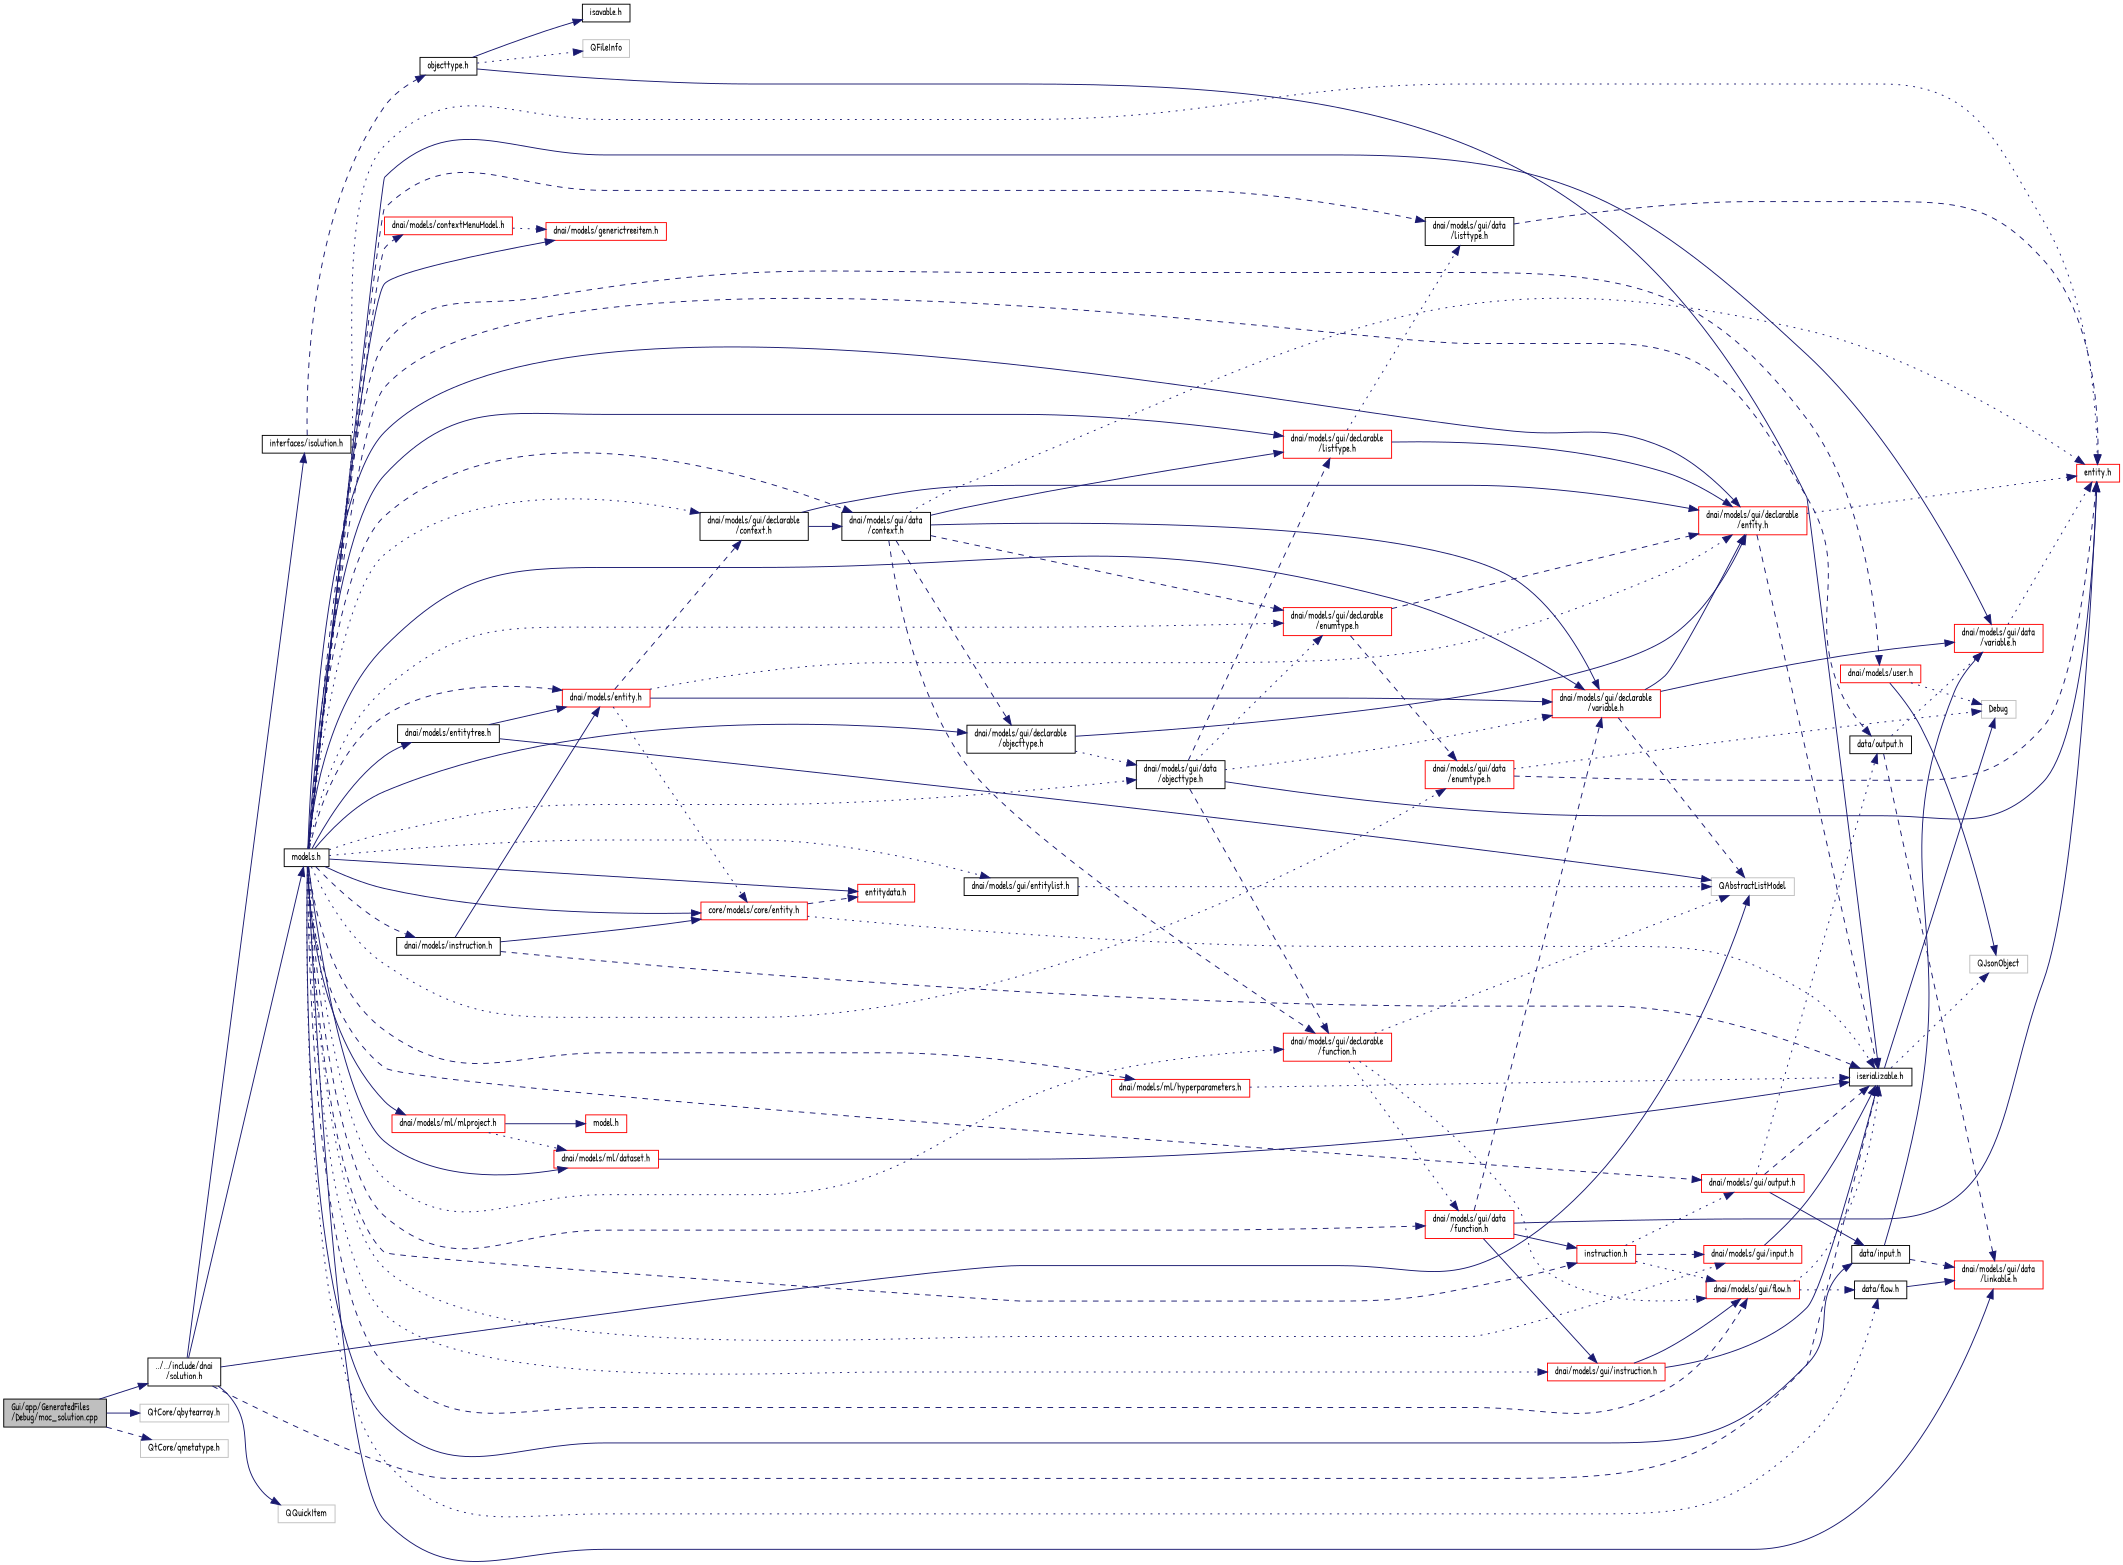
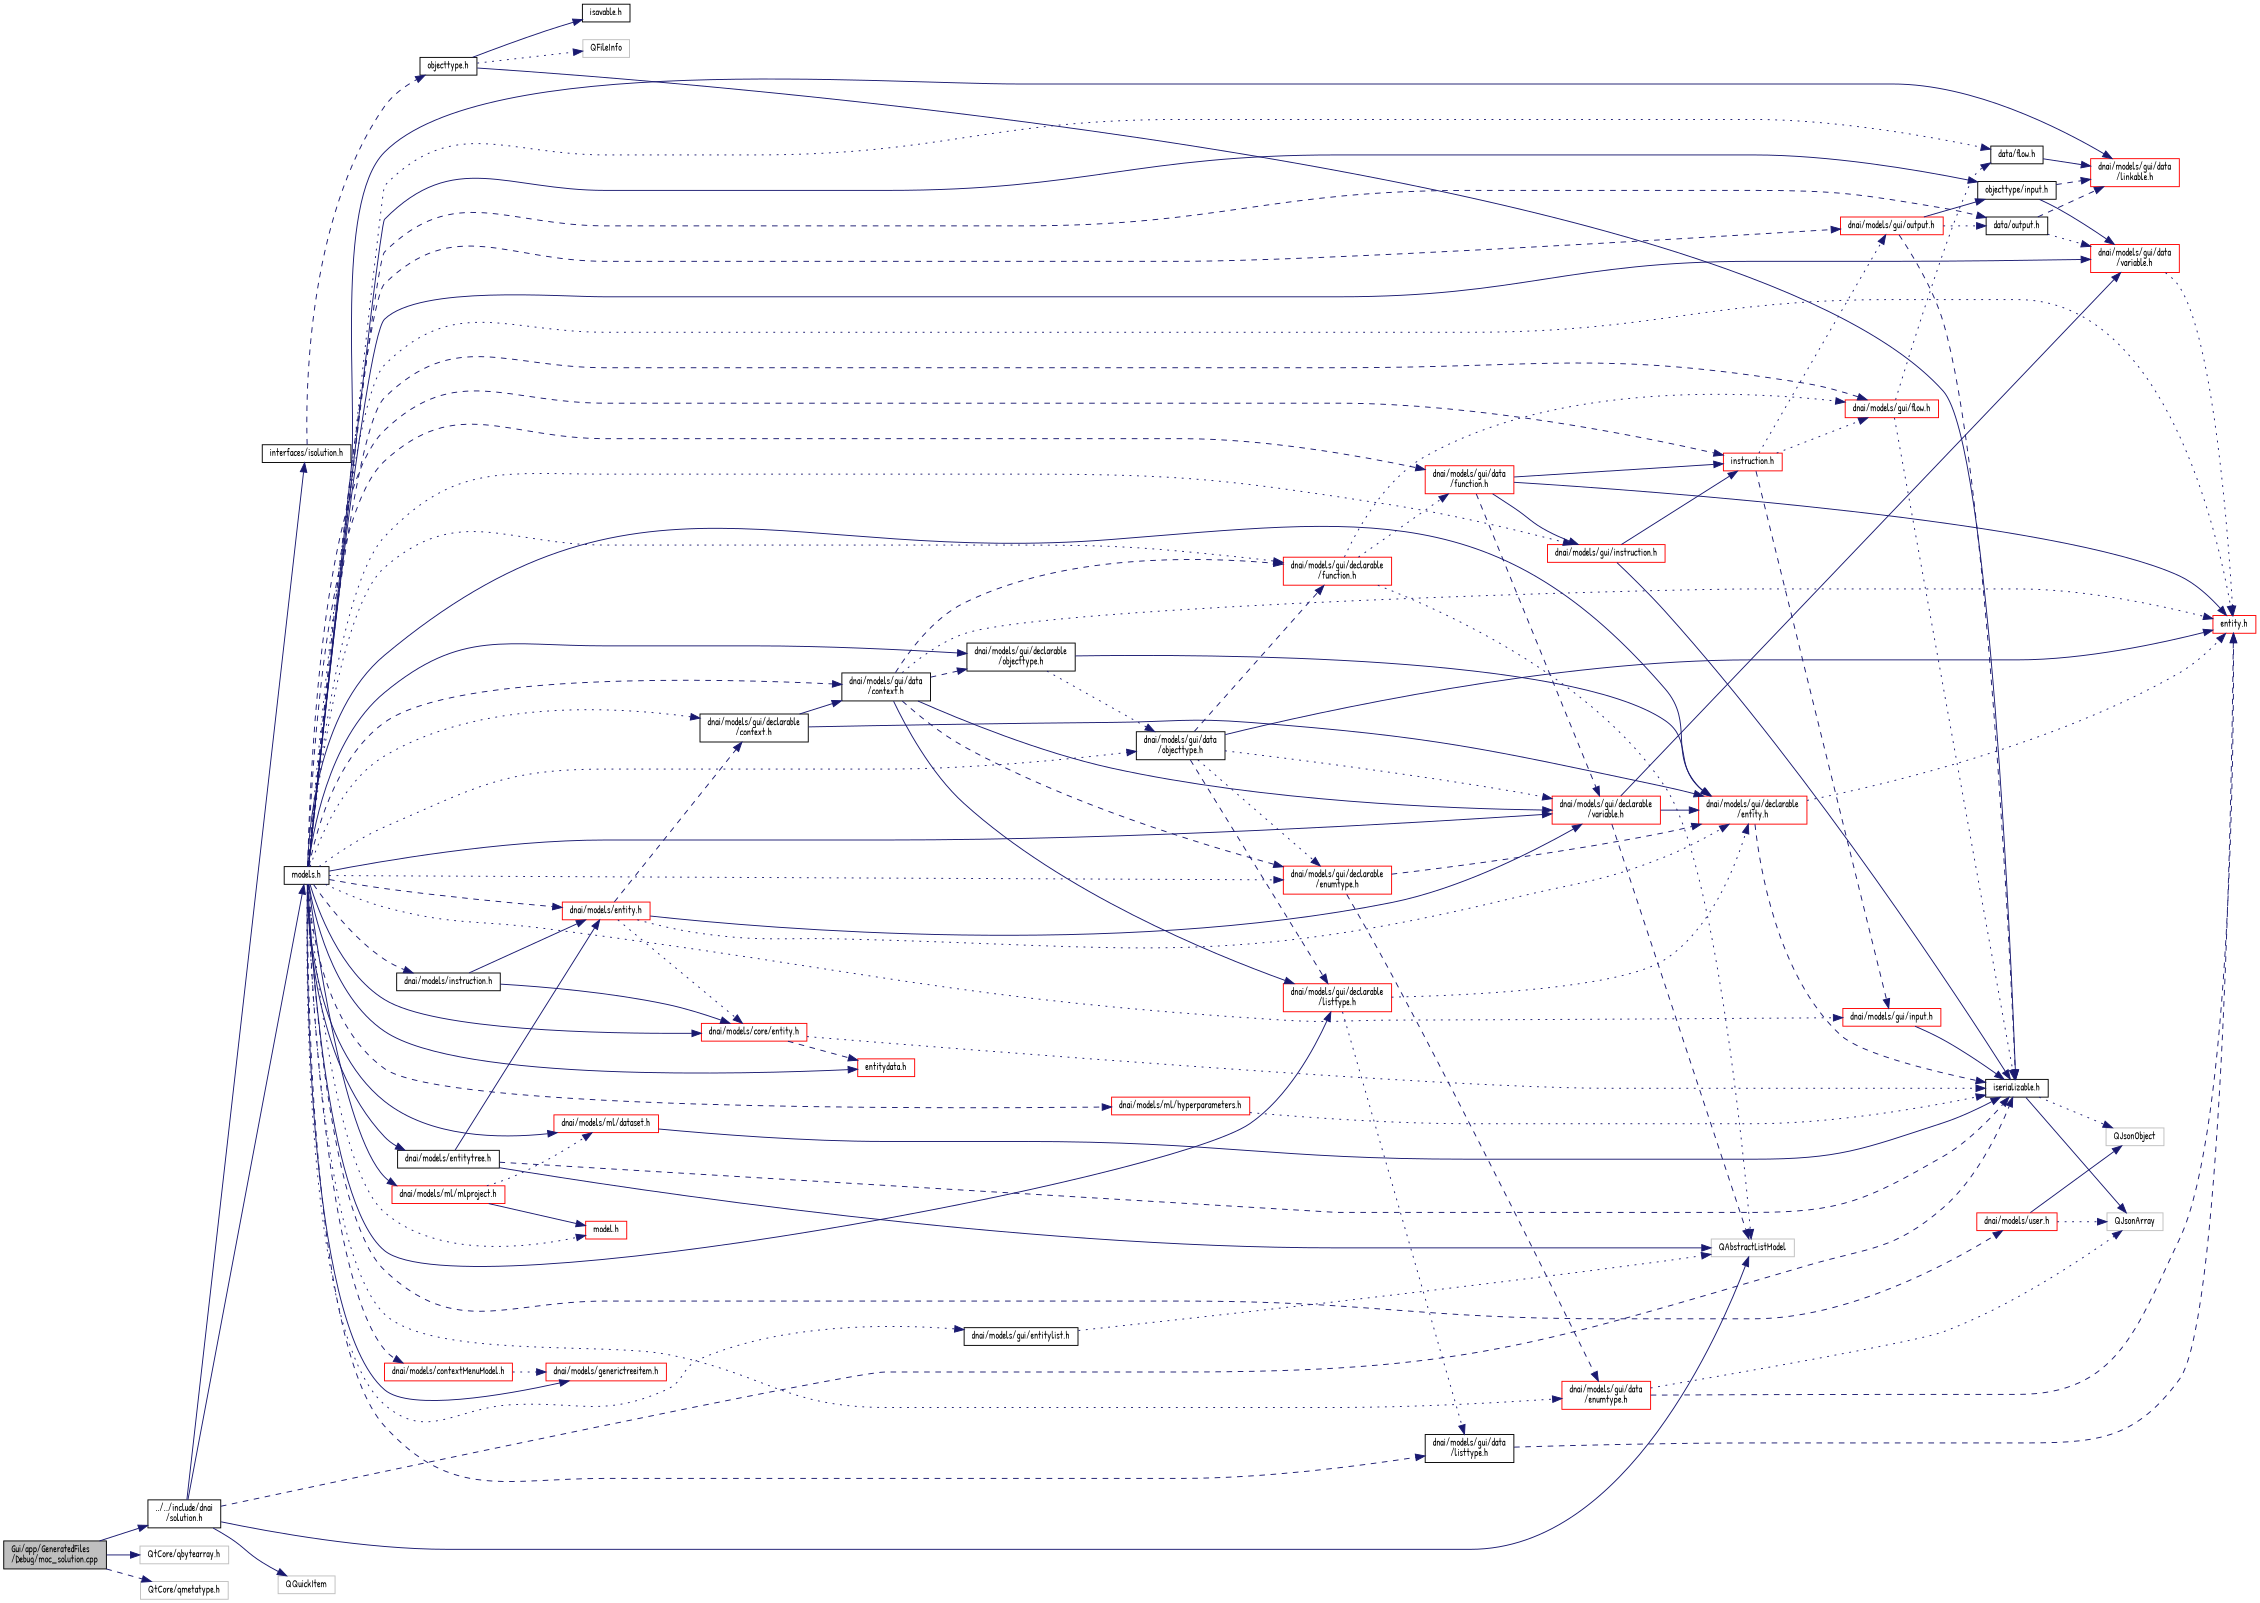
(1562, 451) -> (1606, 979)
(1999, 709) -> (2135, 1222)
(754, 911) -> (754, 1032)
(1179, 999) -> (1266, 1208)
none -> (352, 1151)
(1881, 1254) -> (2017, 190)
(1686, 1338) -> (1675, 510)
